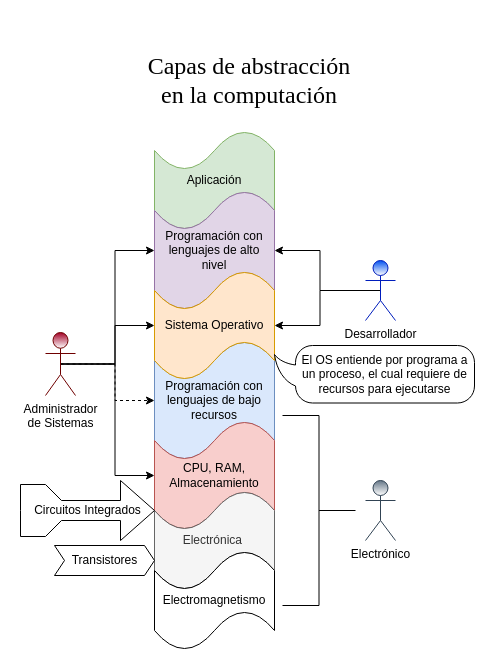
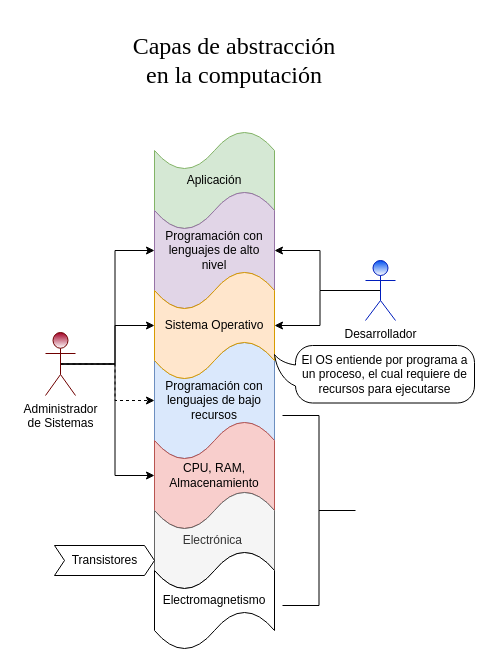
(250, 81) -> (235, 61)
(88, 511) -> none
(381, 511) -> none
